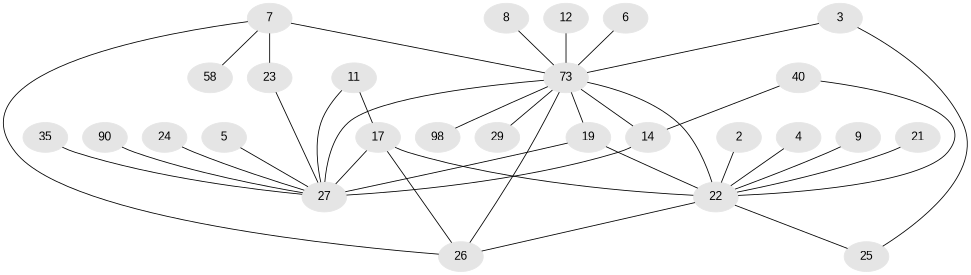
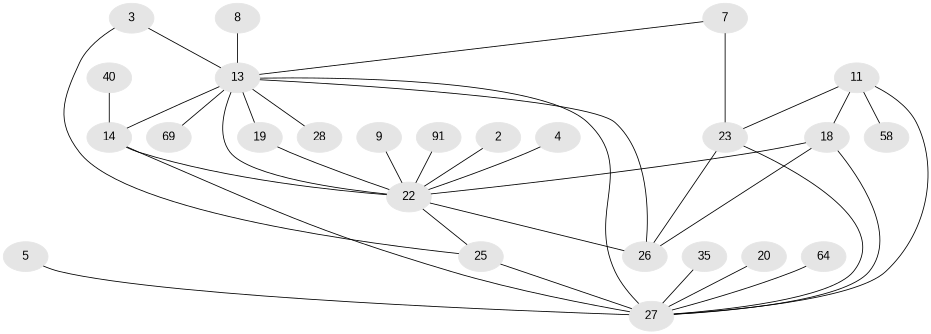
(566, 18) -> none
(626, 18) -> none
(240, 48) -> (872, 108)
(566, 78) -> (238, 78)
none -> (791, 108)
(105, 137) -> (764, 257)
(165, 137) -> (824, 257)
(378, 137) -> (827, 137)
(438, 137) -> (320, 137)
(497, 137) -> (169, 137)
(918, 137) -> (439, 137)
(928, 165) -> (255, 179)
(451, 169) -> (566, 286)
(71, 187) -> (685, 197)
